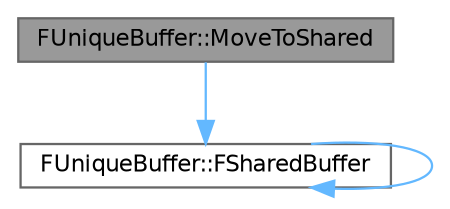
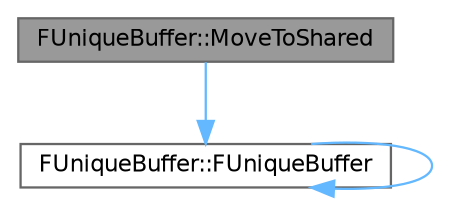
(206, 166) -> (206, 166)
